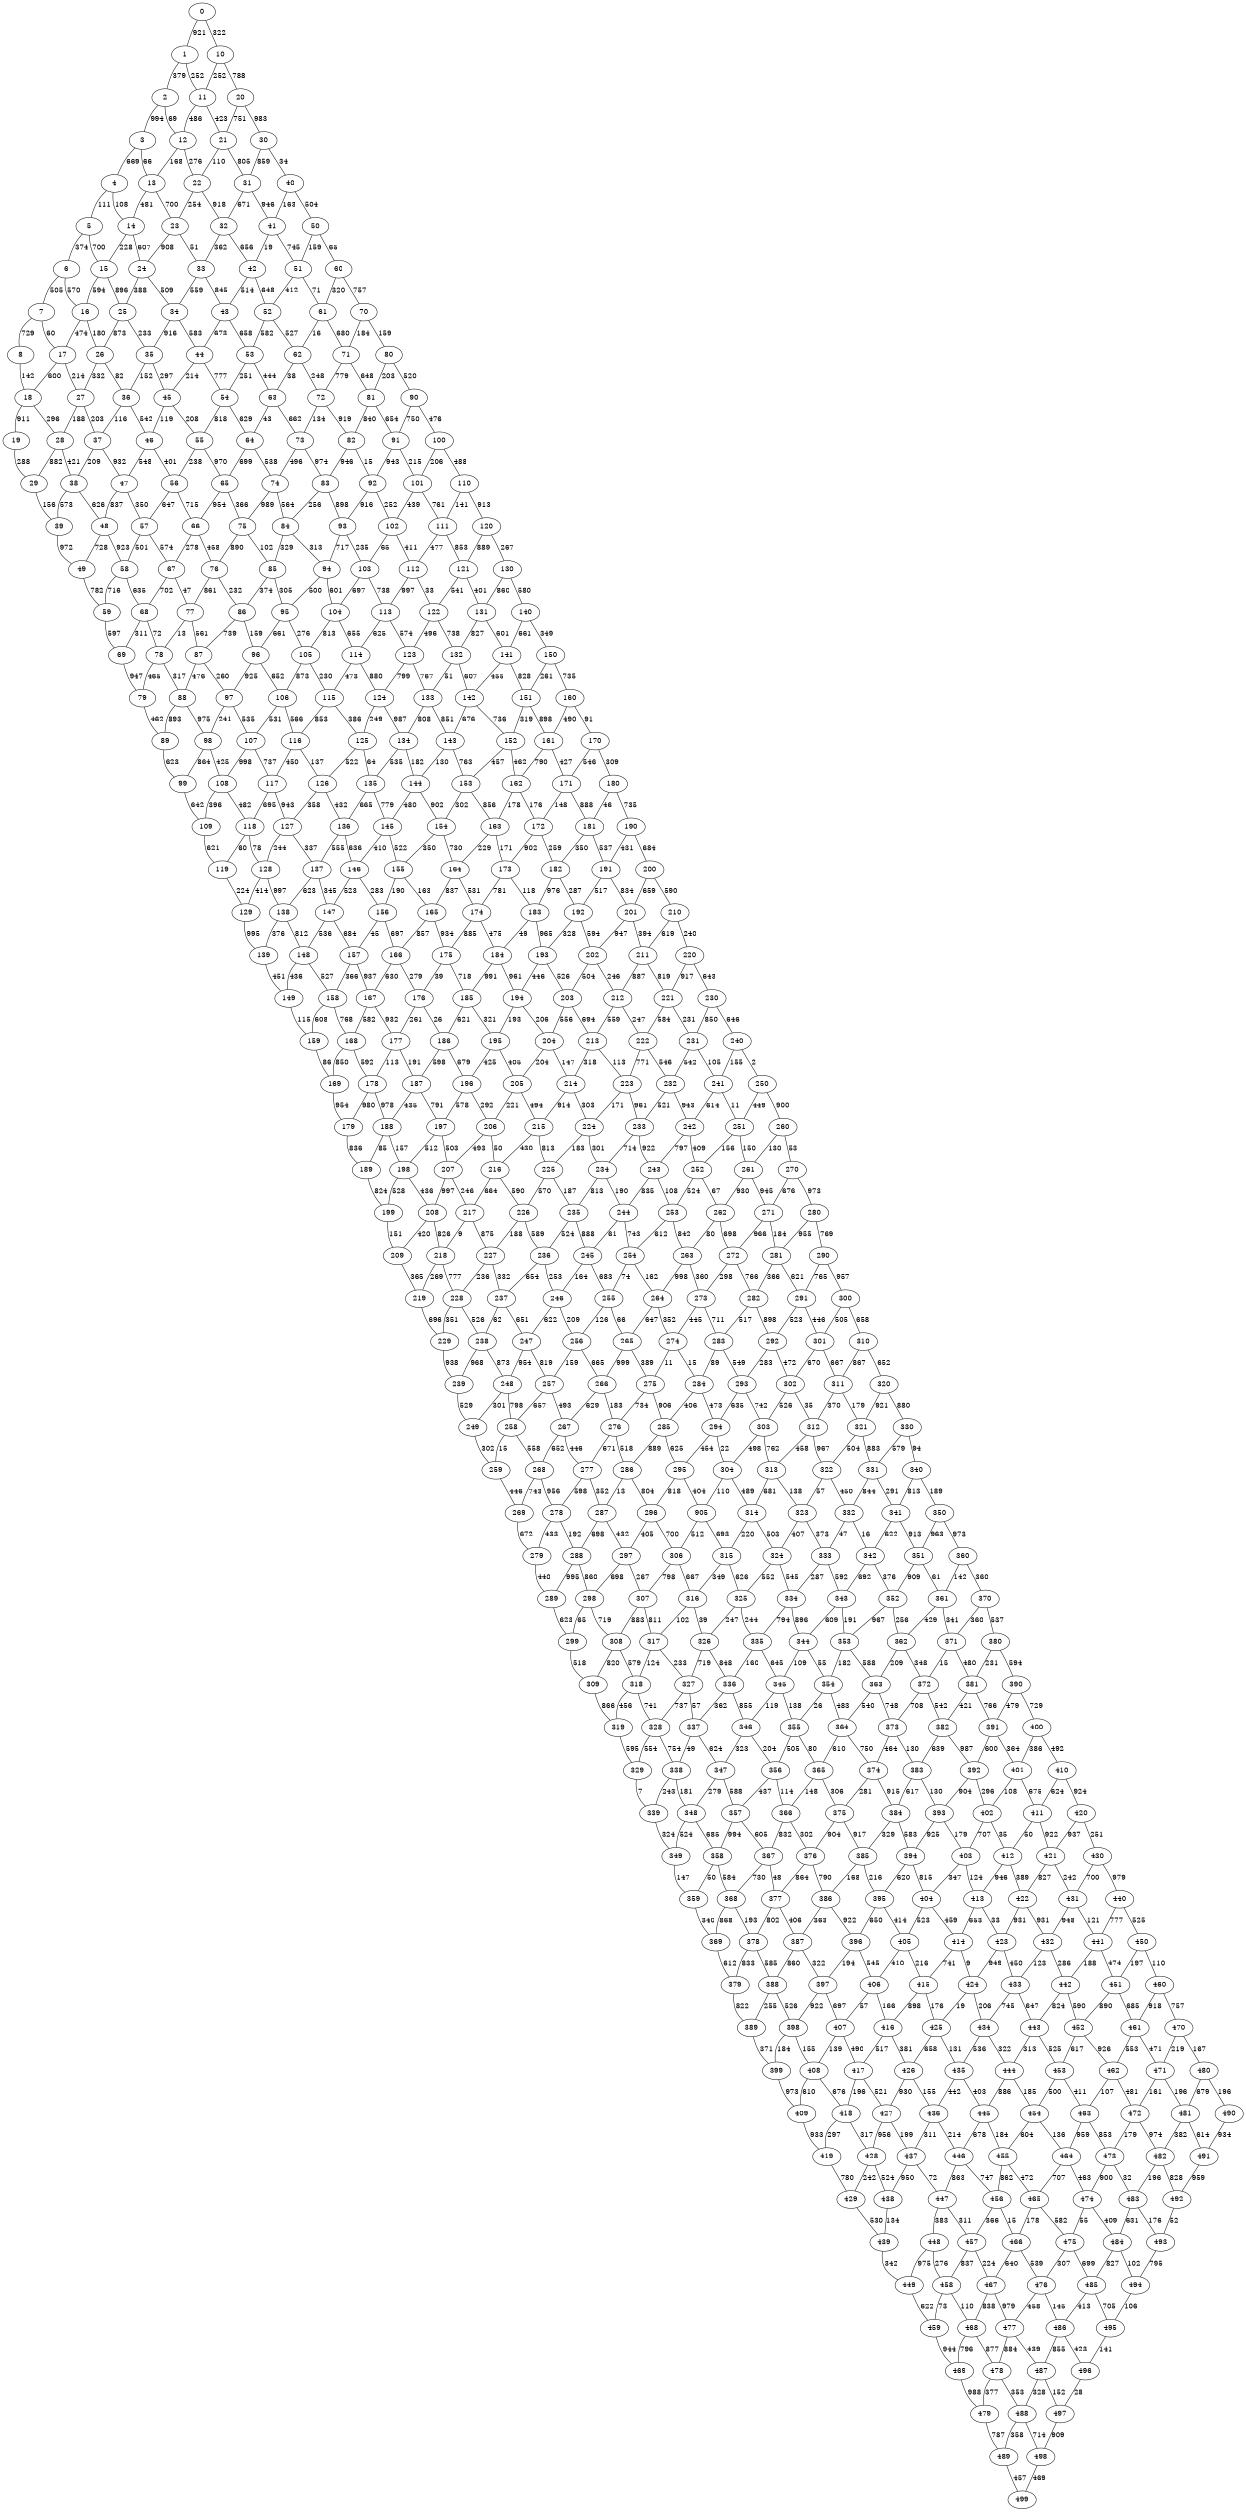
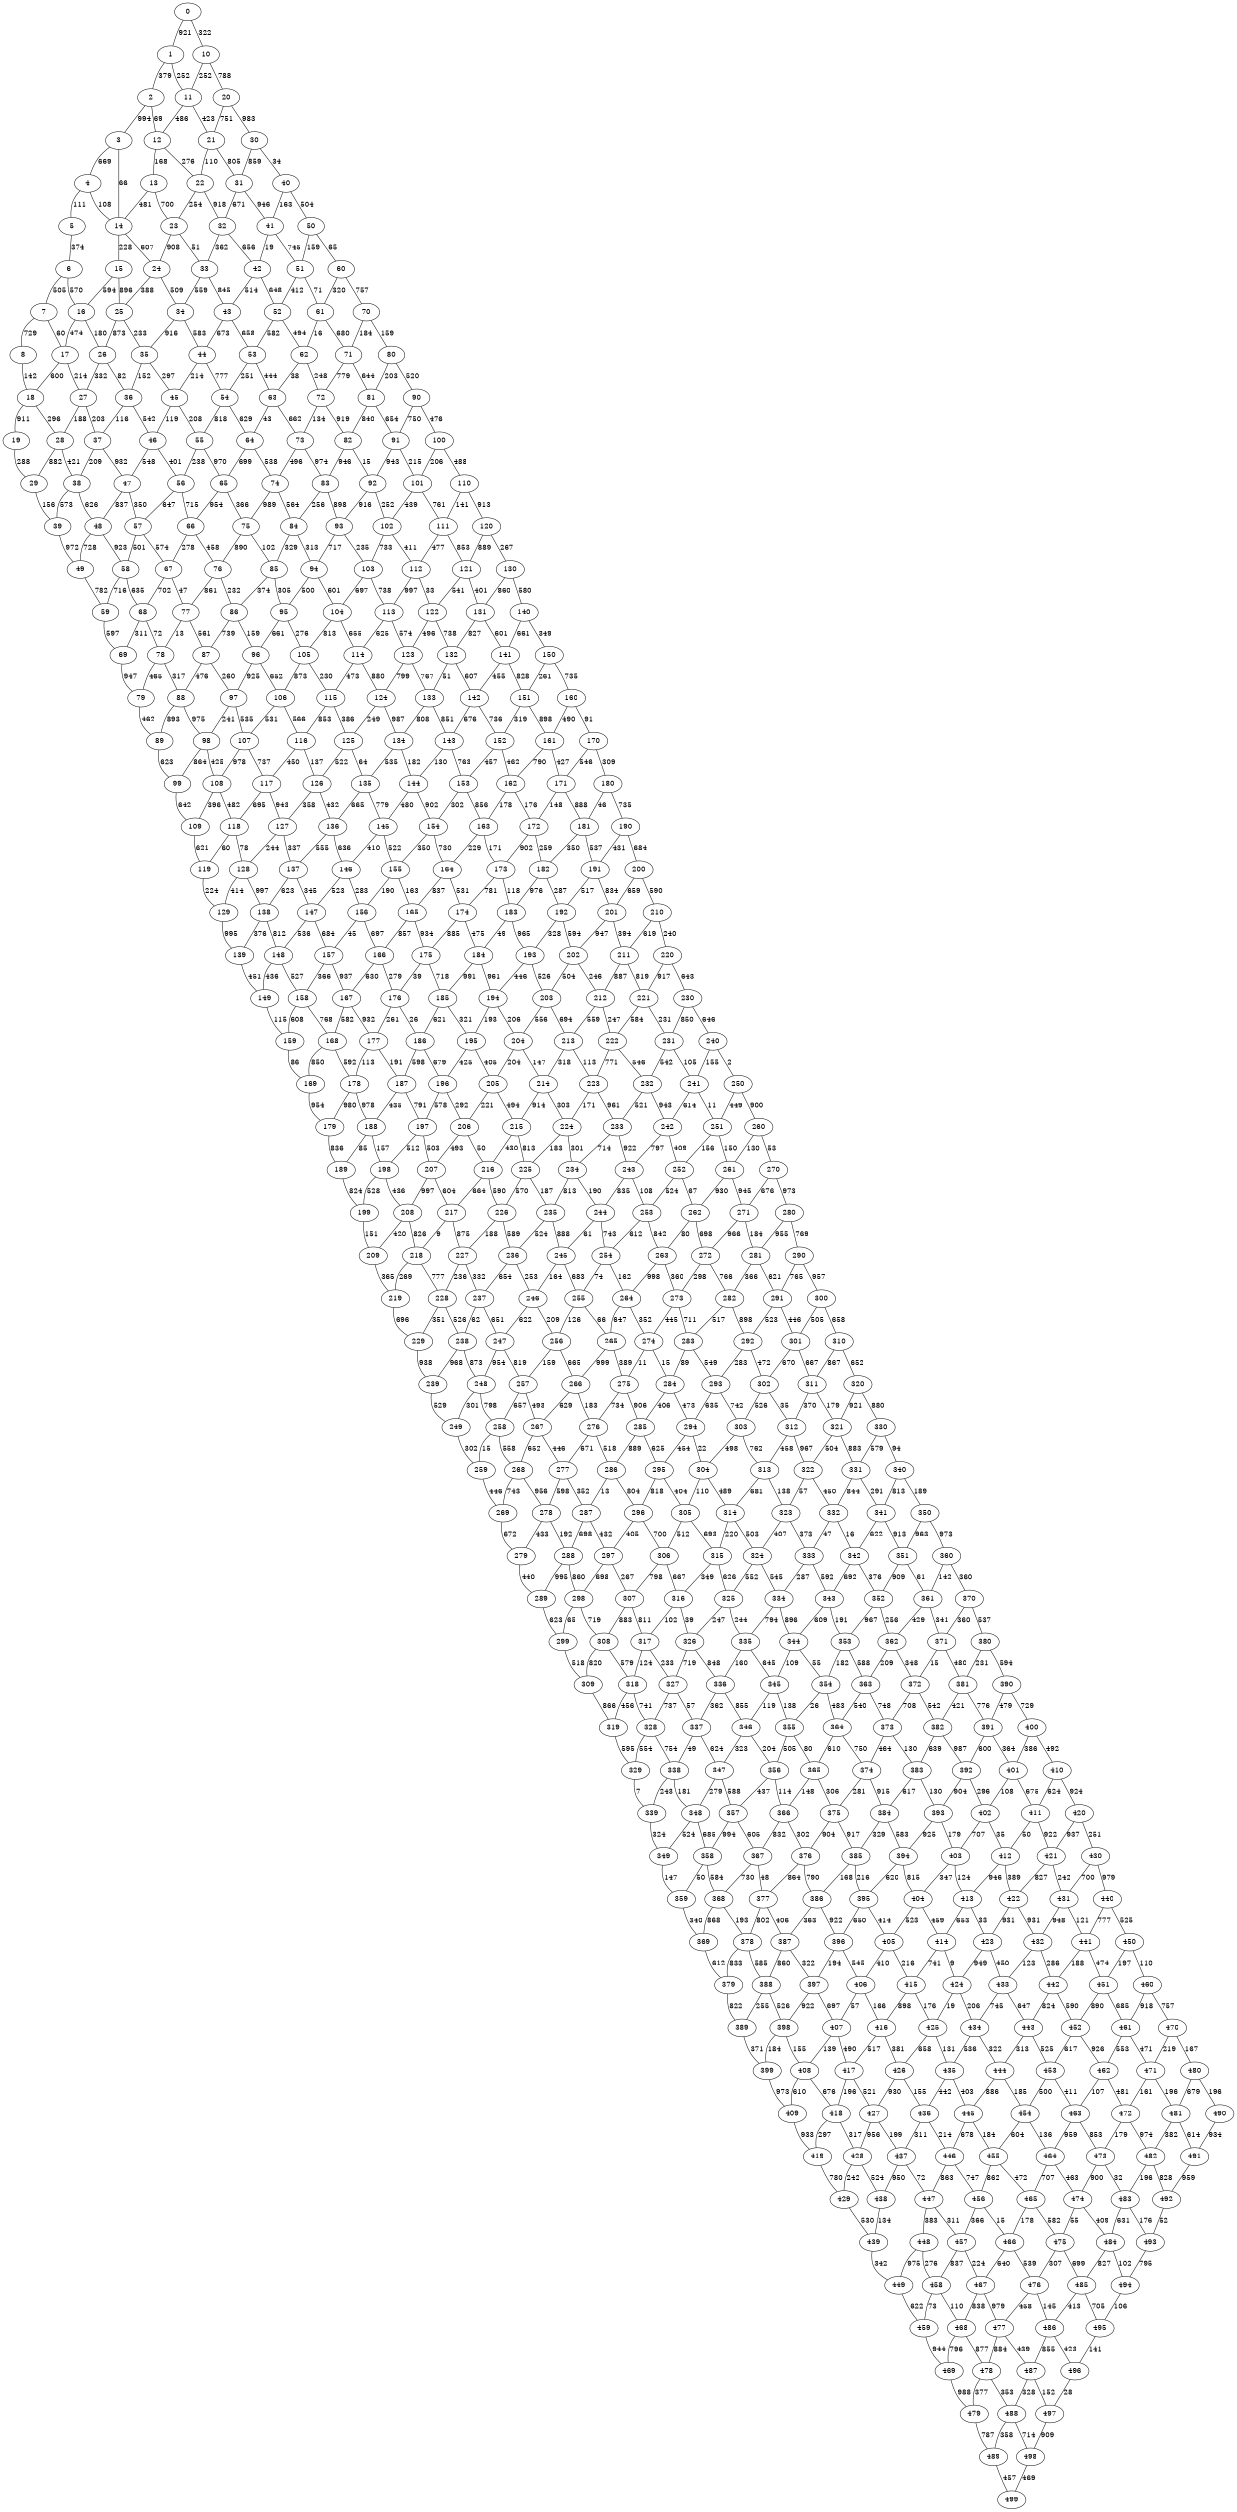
(142, 163) -> (119, 183)
(91, 249) -> none
(292, 334) -> (300, 334)
(367, 376) -> (368, 376)
(385, 548) -> (386, 548)
(246, 763) -> (240, 763)
(467, 1191) -> (449, 1191)
(702, 1513) -> (685, 1513)
(991, 1706) -> (984, 1706)
